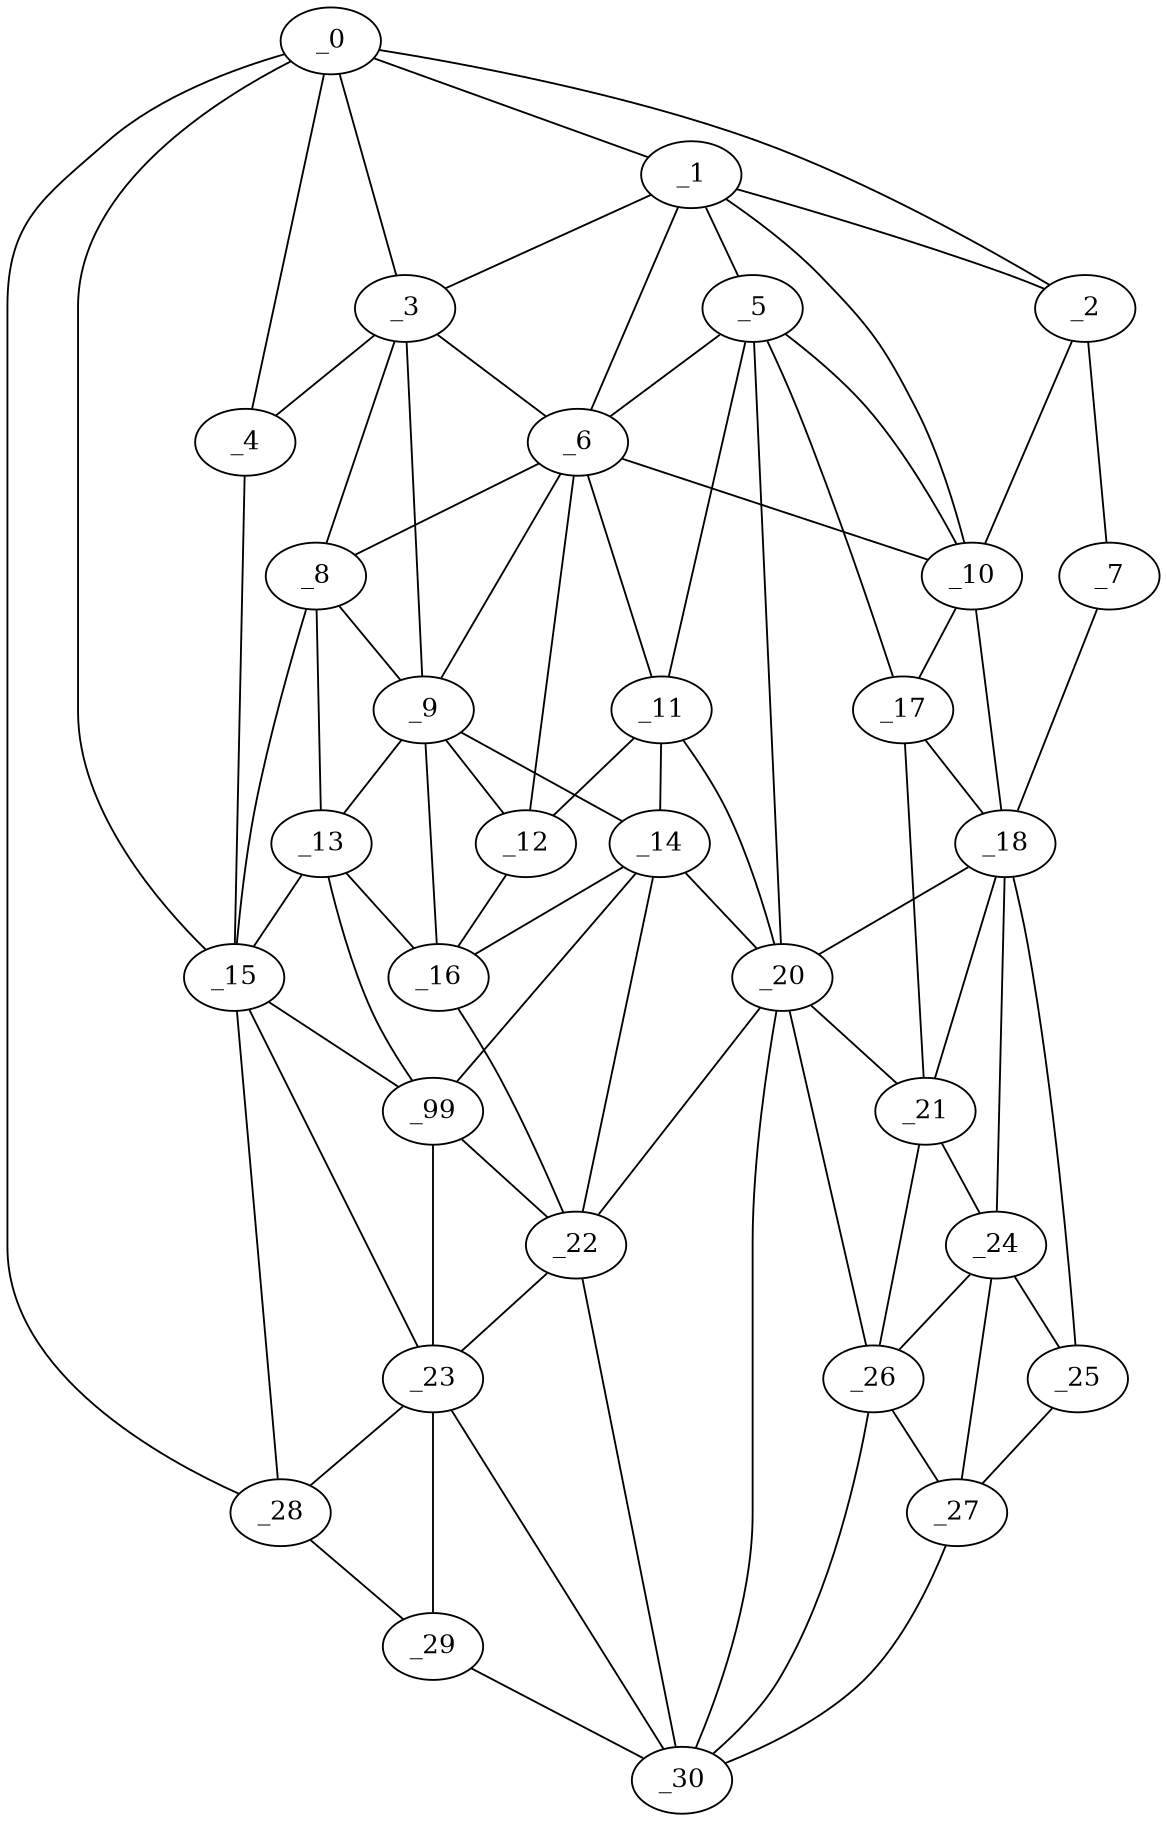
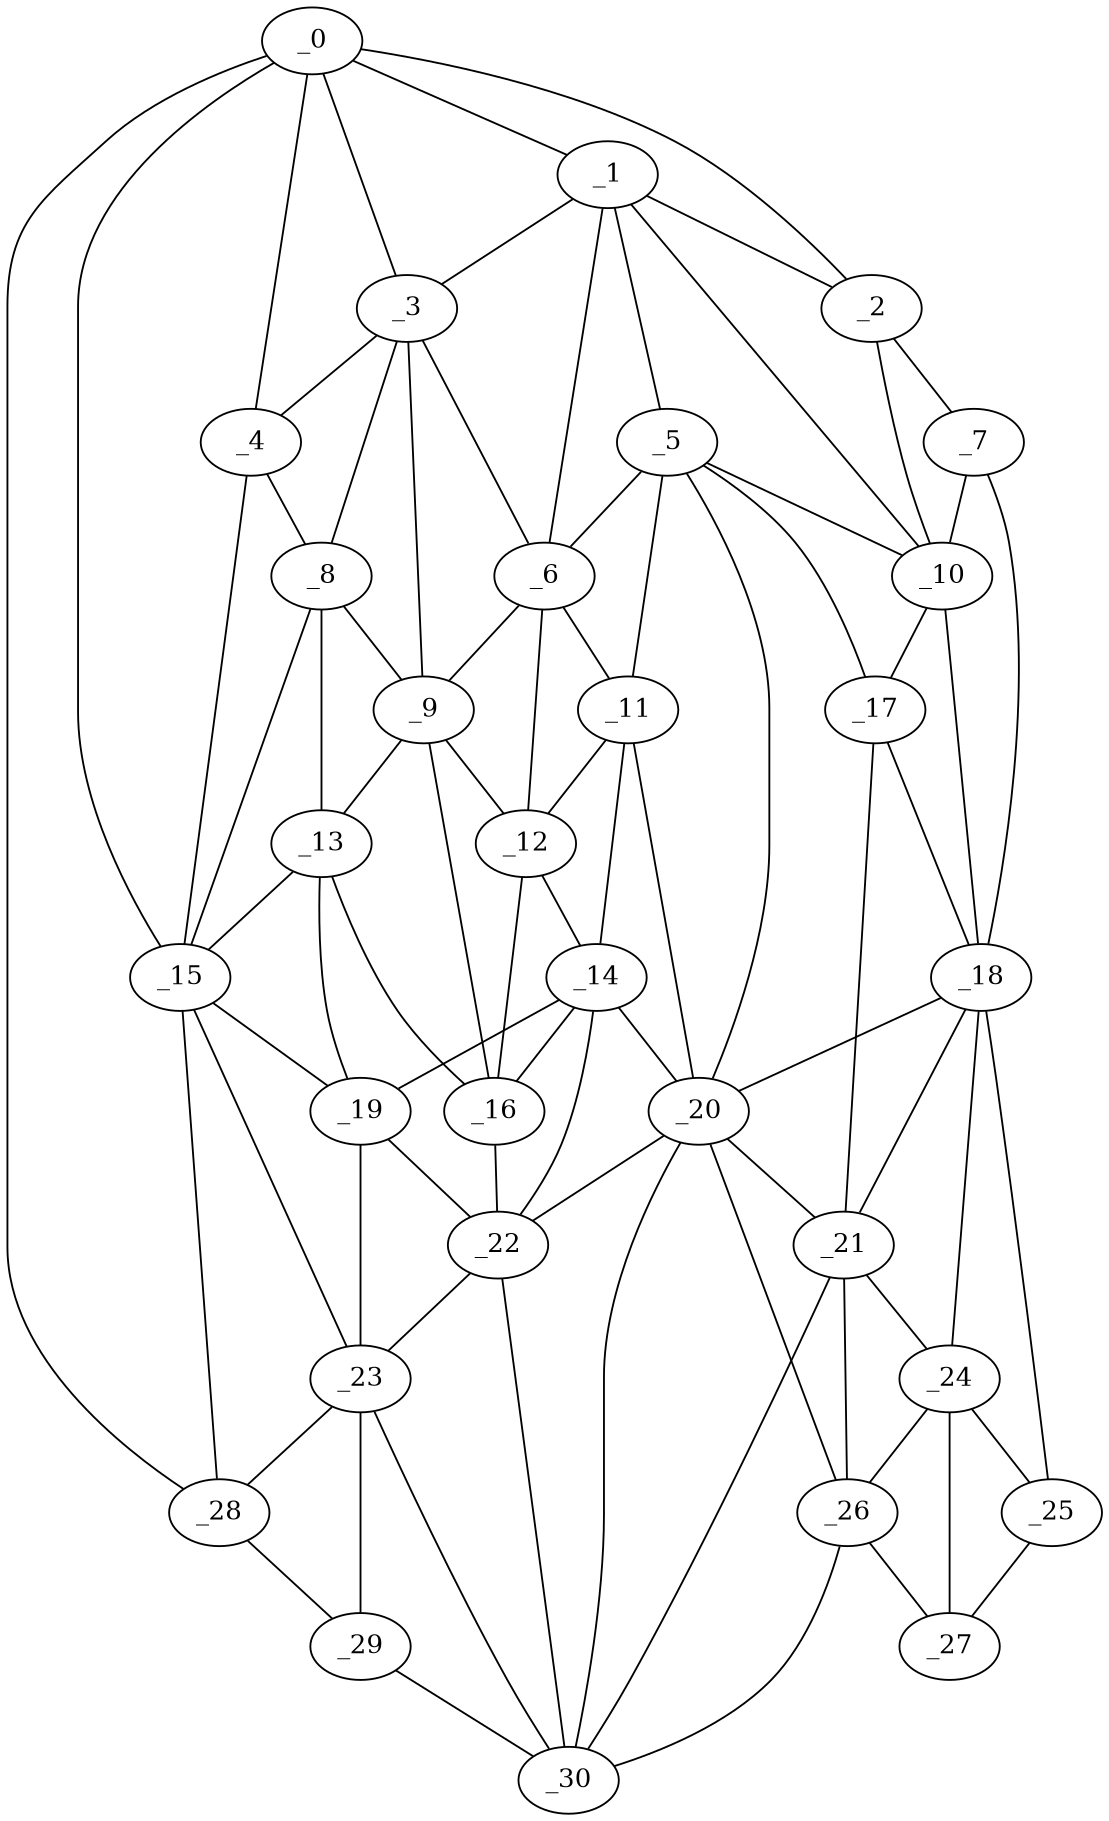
(447, 509) -> (286, 509)
(775, 509) -> (958, 509)
(545, 779) -> (561, 911)
(433, 1111) -> (361, 1111)
(863, 1681) -> (716, 1517)
